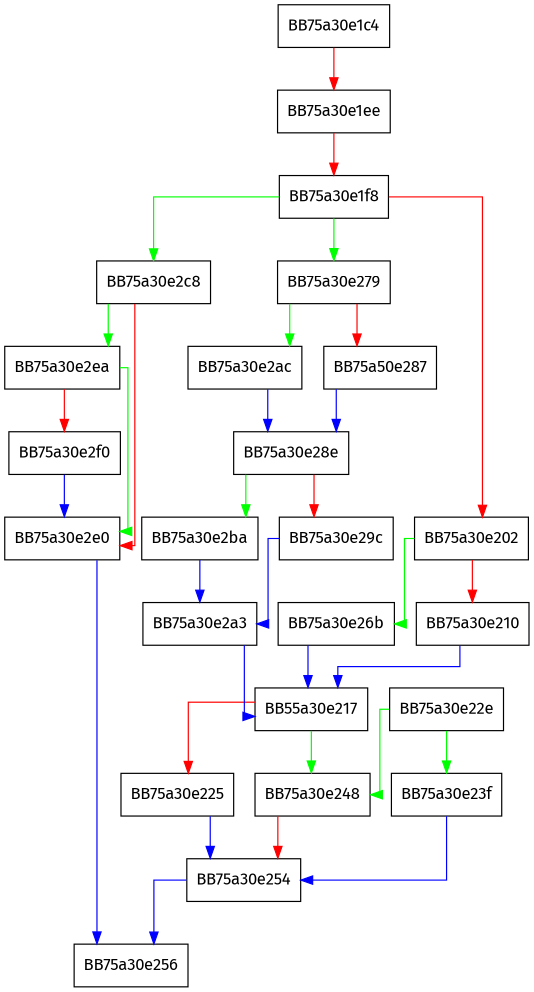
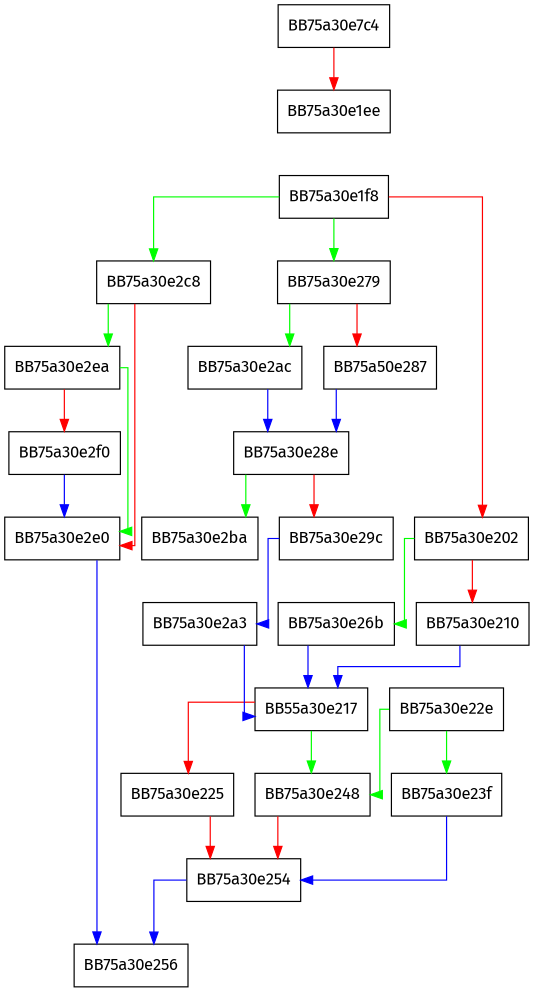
(334, 26) -> (334, 26)
(334, 148) -> none
(200, 575) -> none
(210, 831) -> (210, 831)
